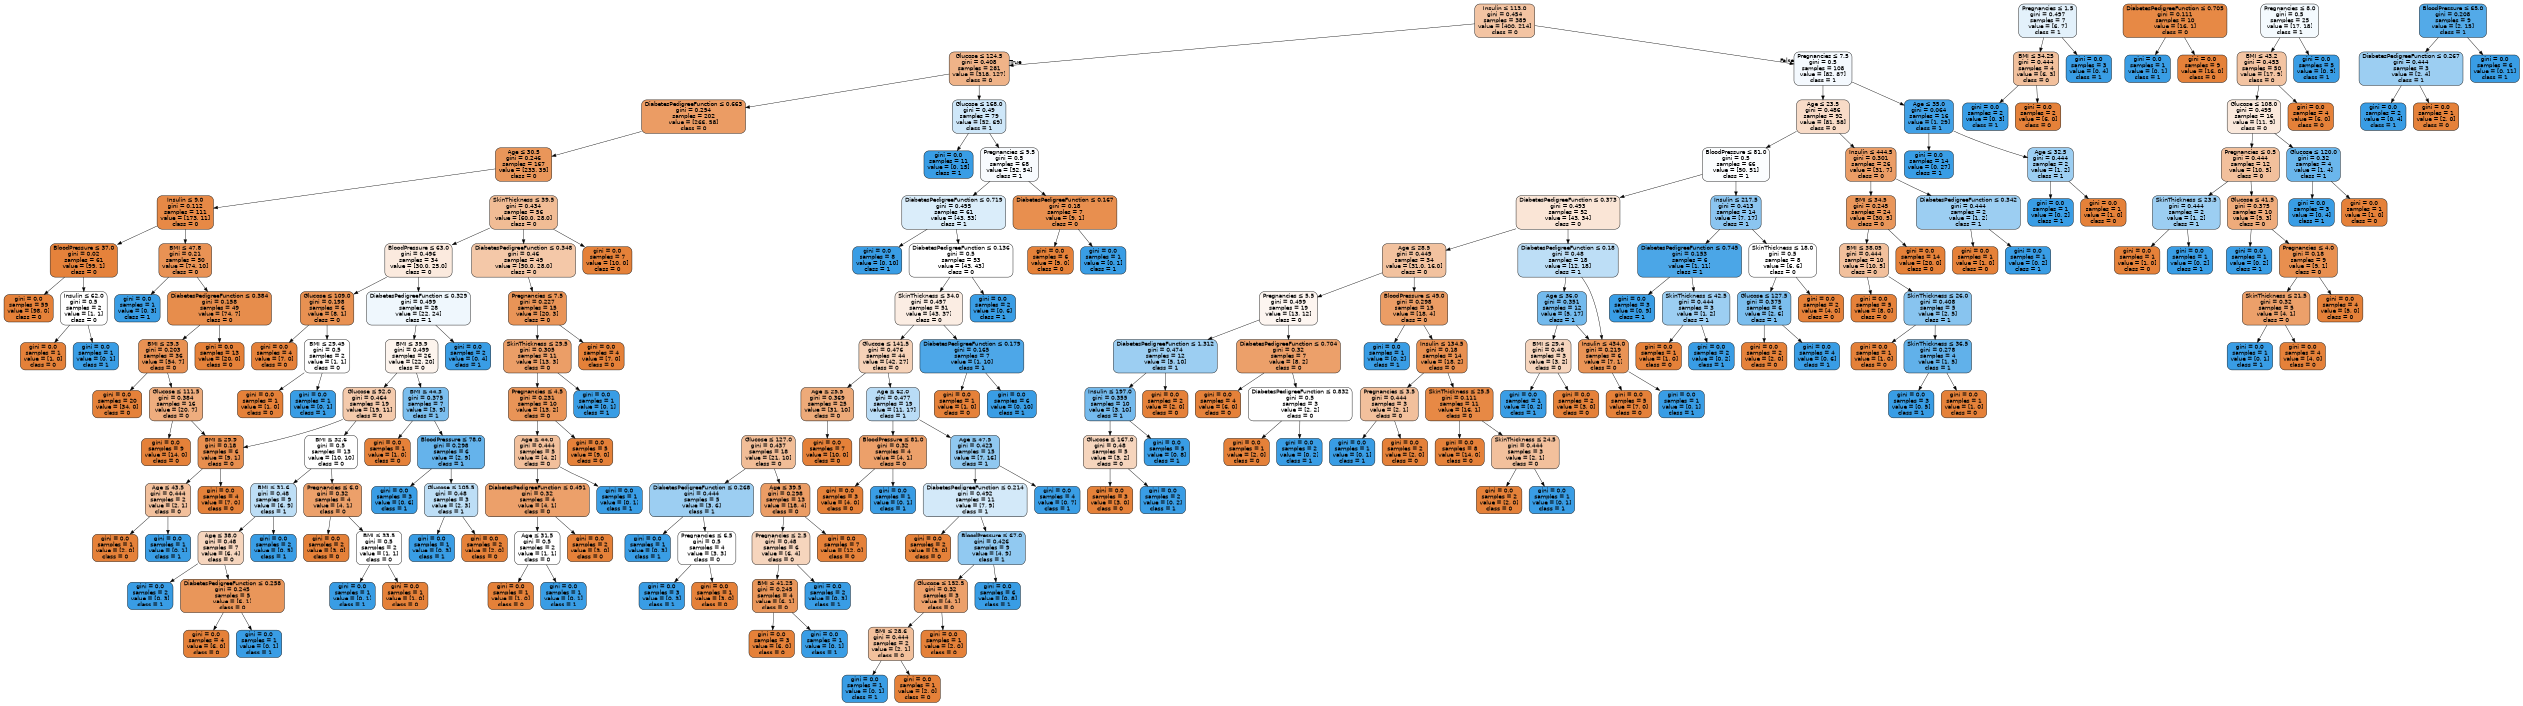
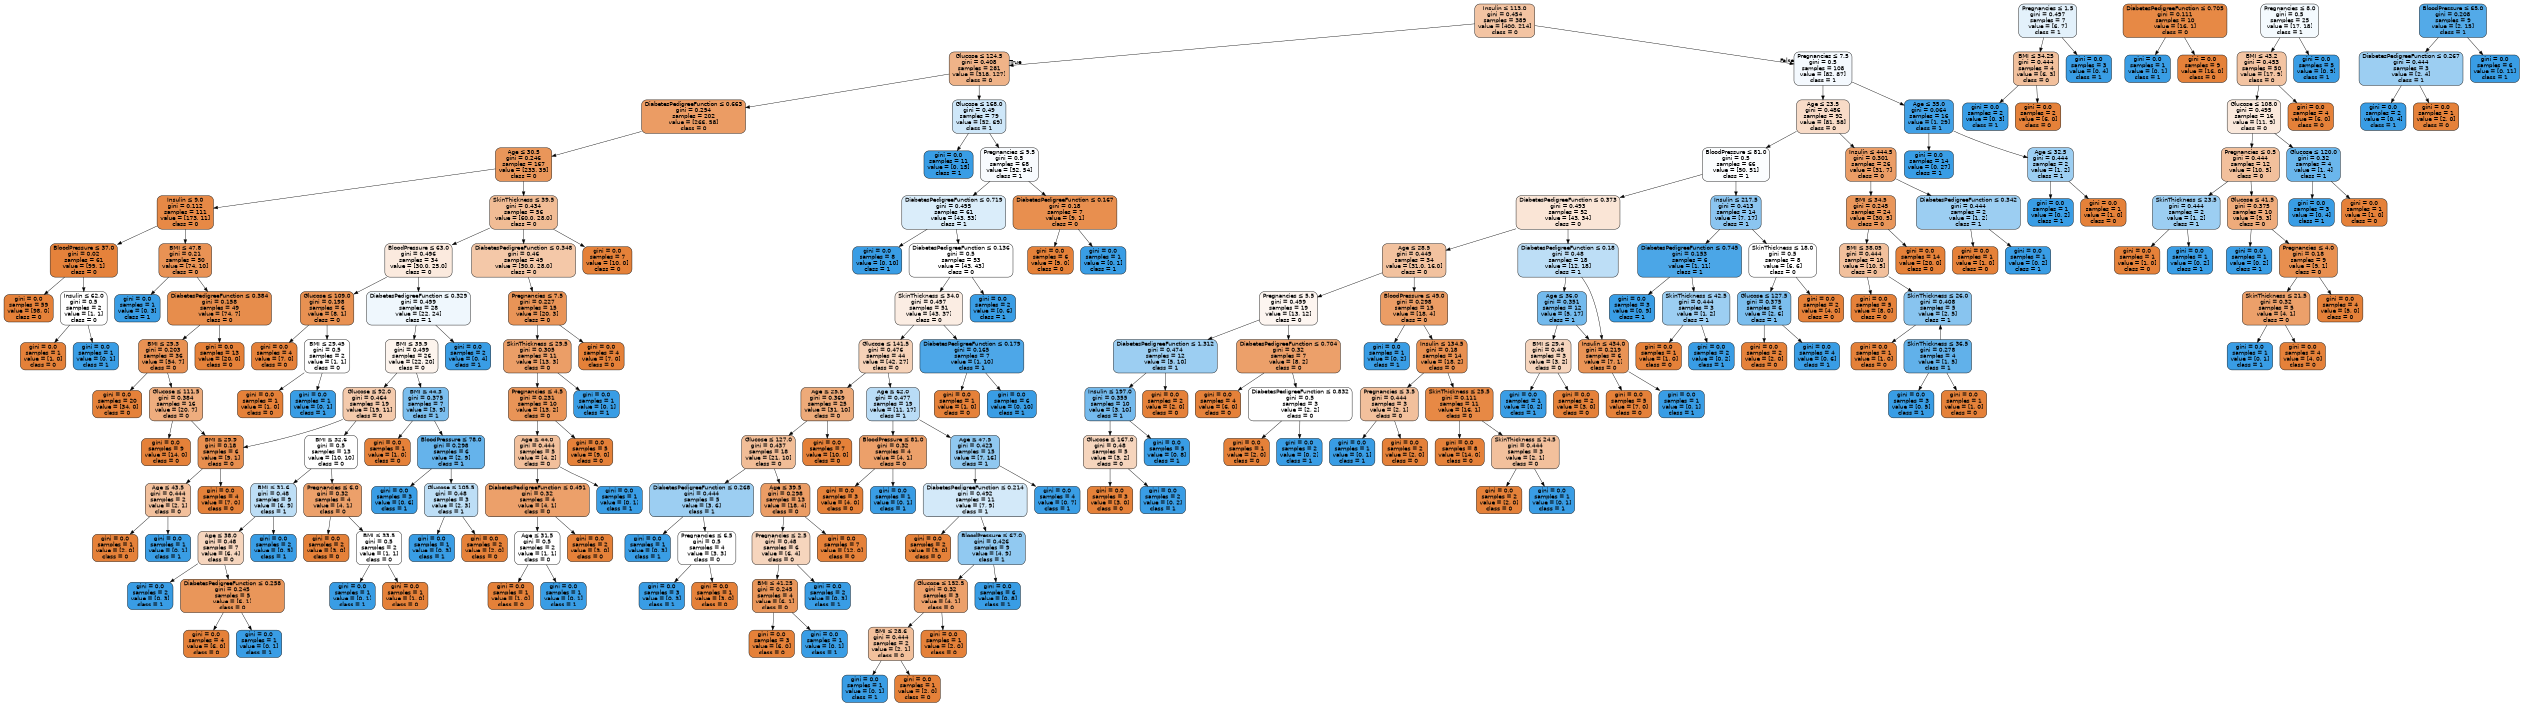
none -> (524, 186)
(1935, 330) -> (1940, 334)
none -> (799, 427)
